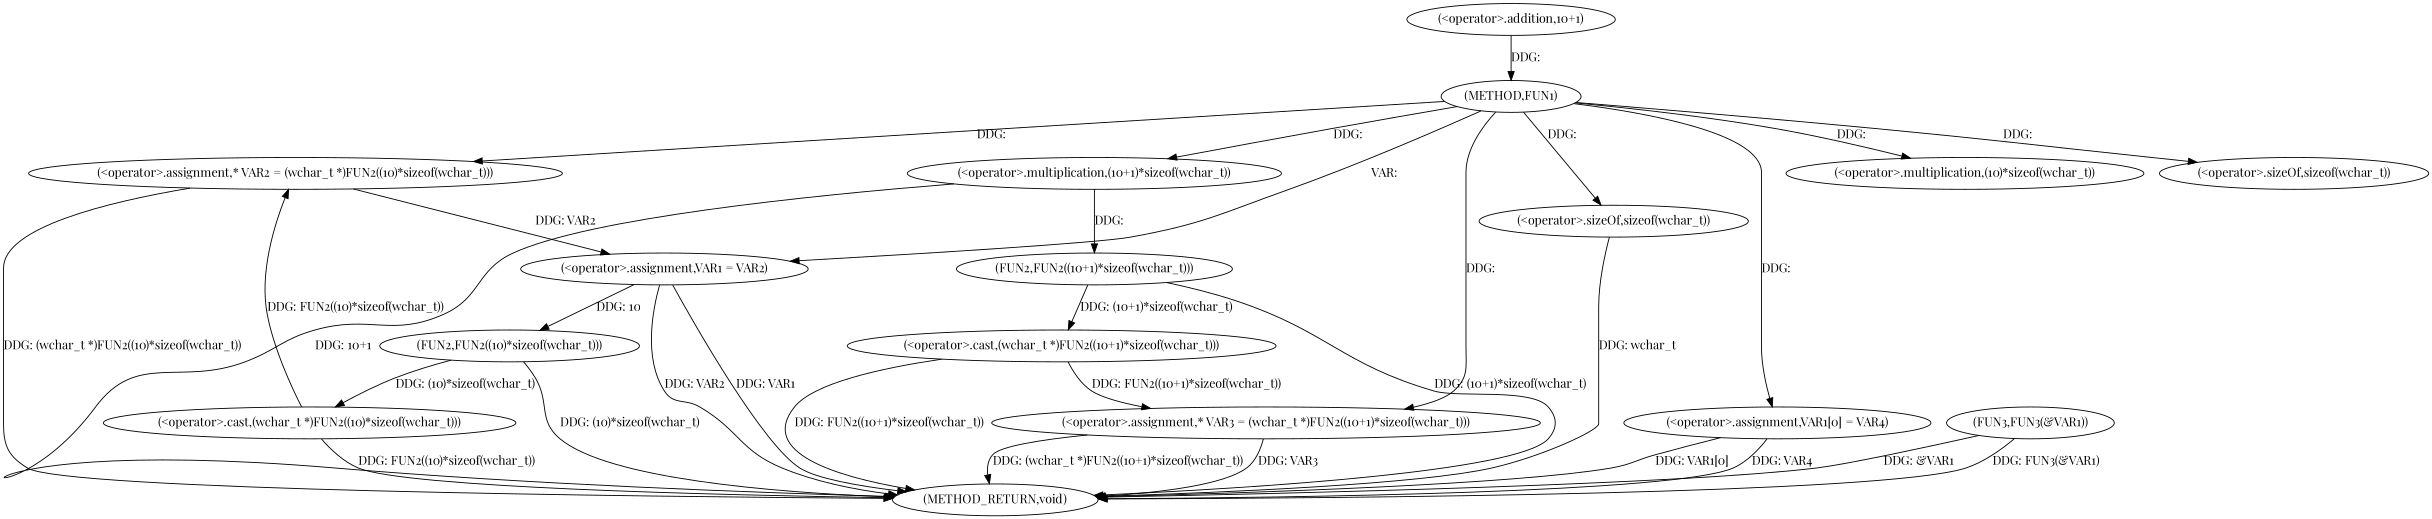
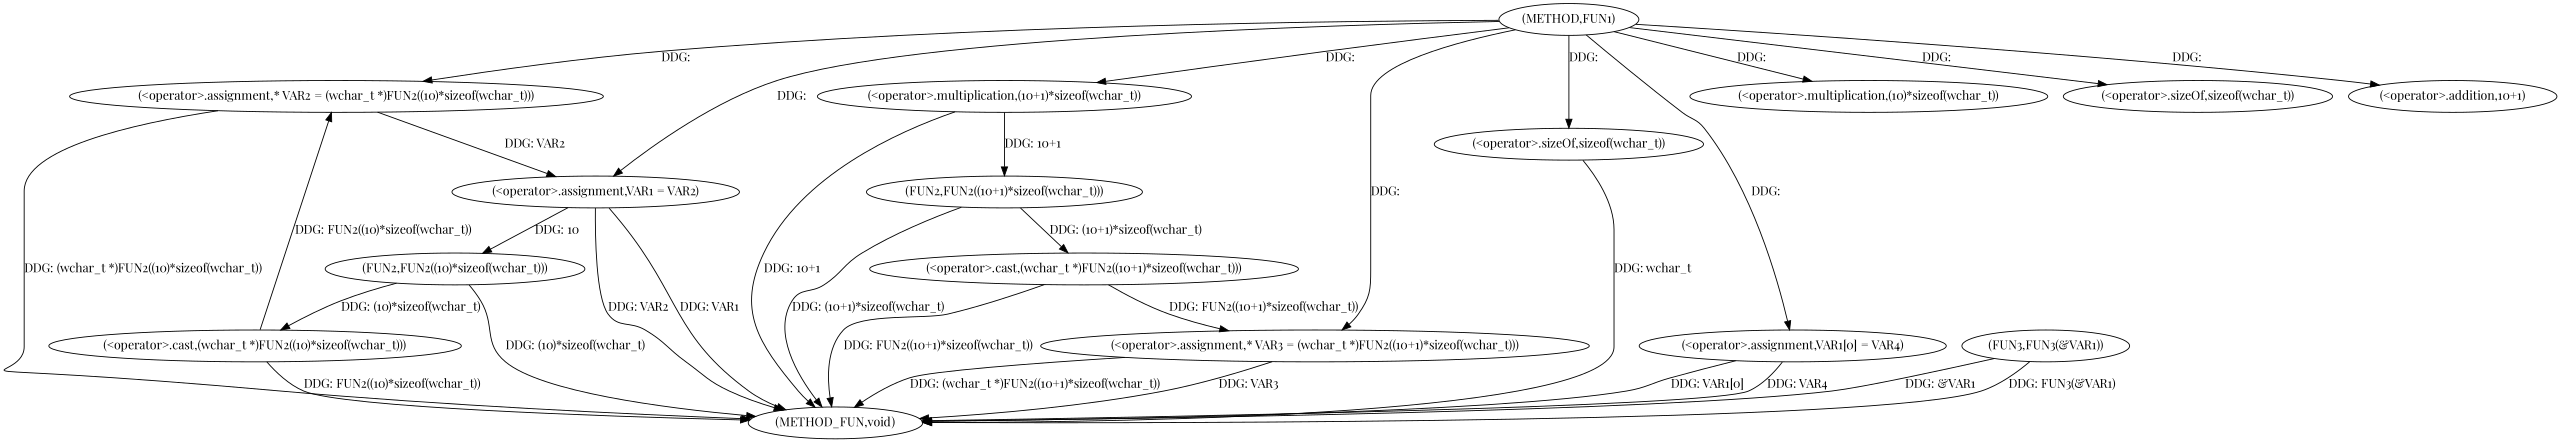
(1511, 54) -> (2004, 50)
(1386, 173) -> (793, 96)
(1111, 221) -> (1033, 144)
(995, 500) -> (835, 423)
